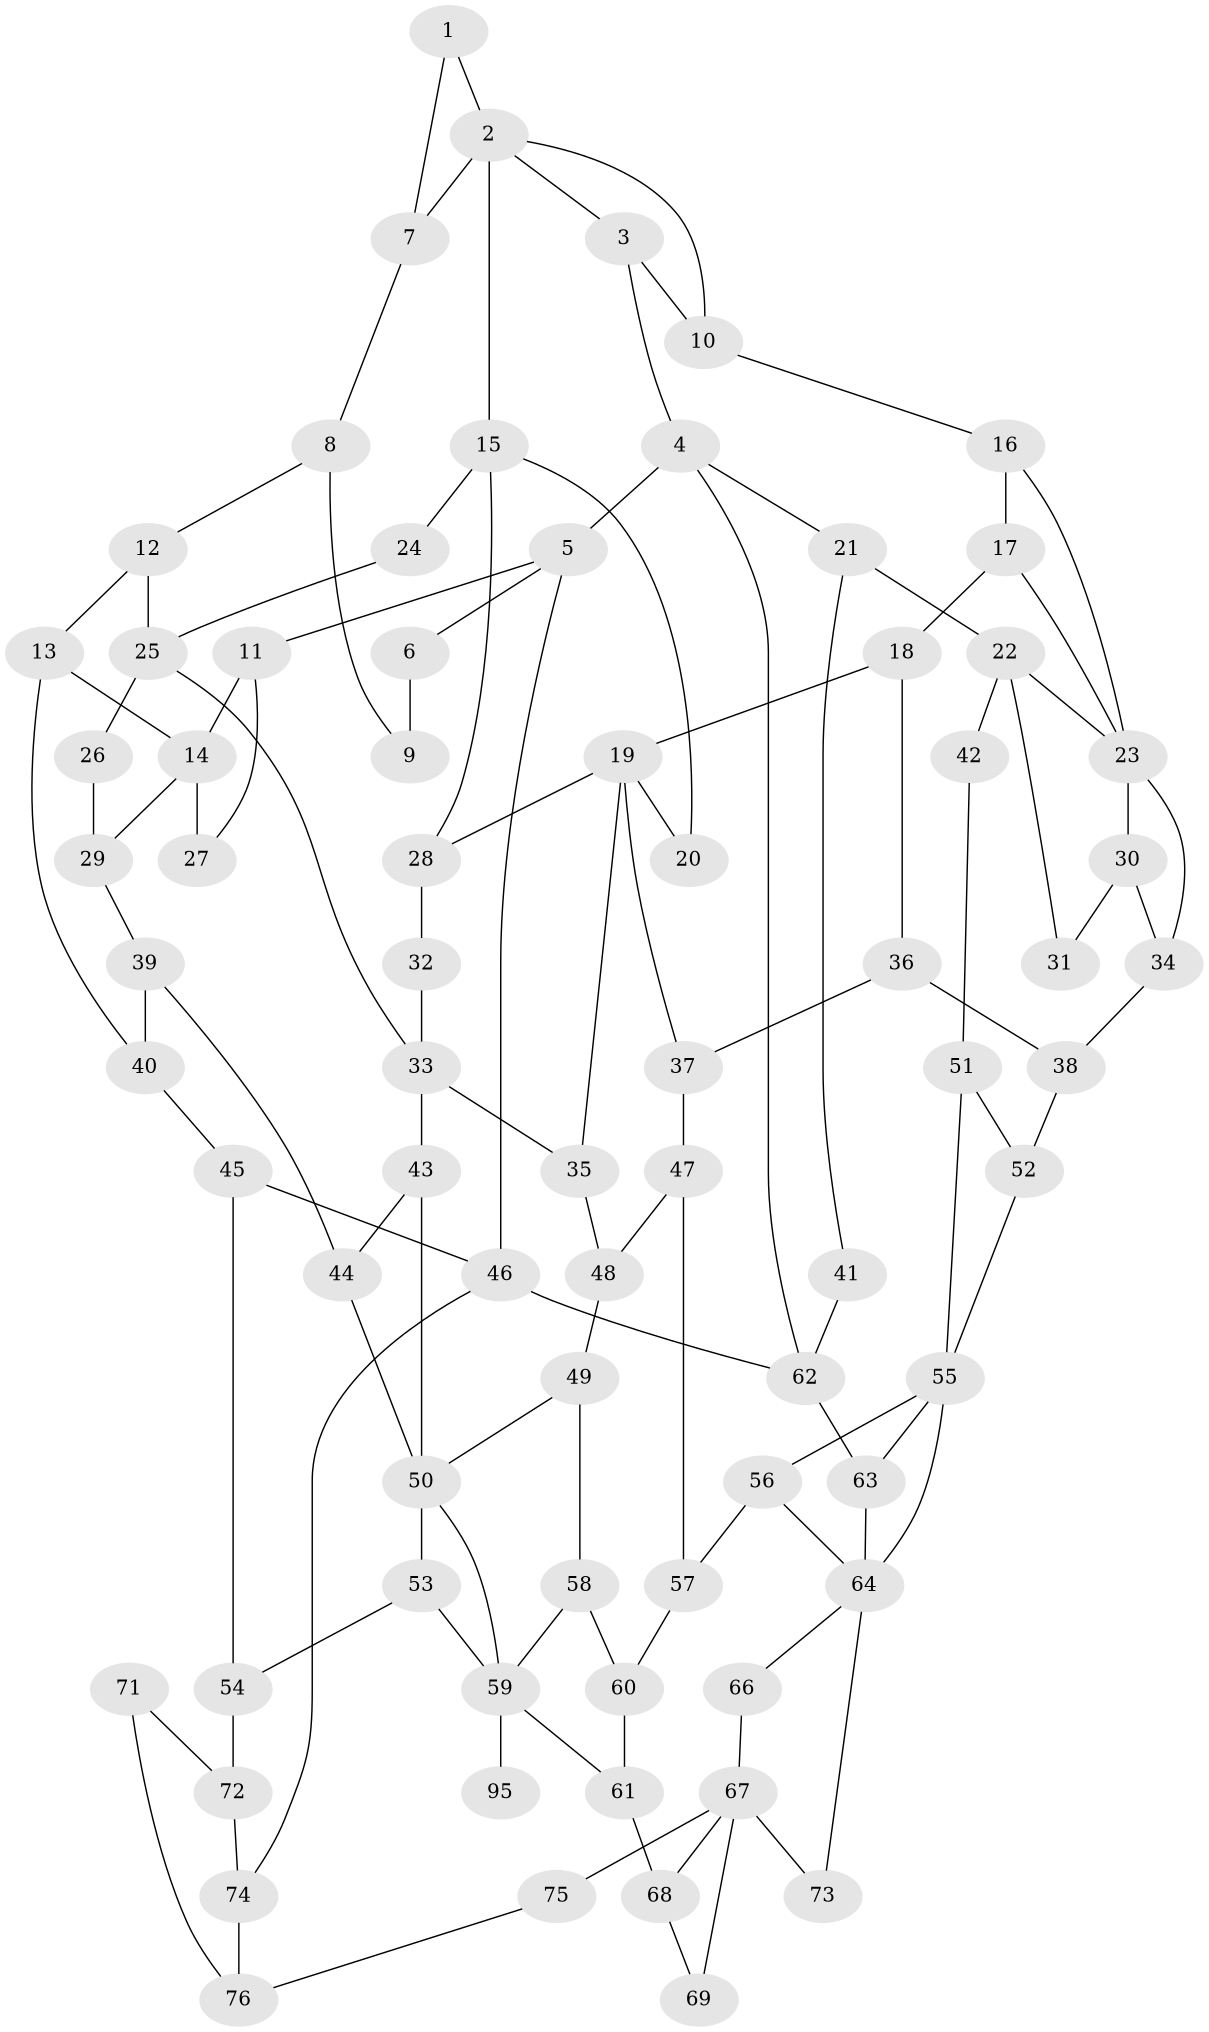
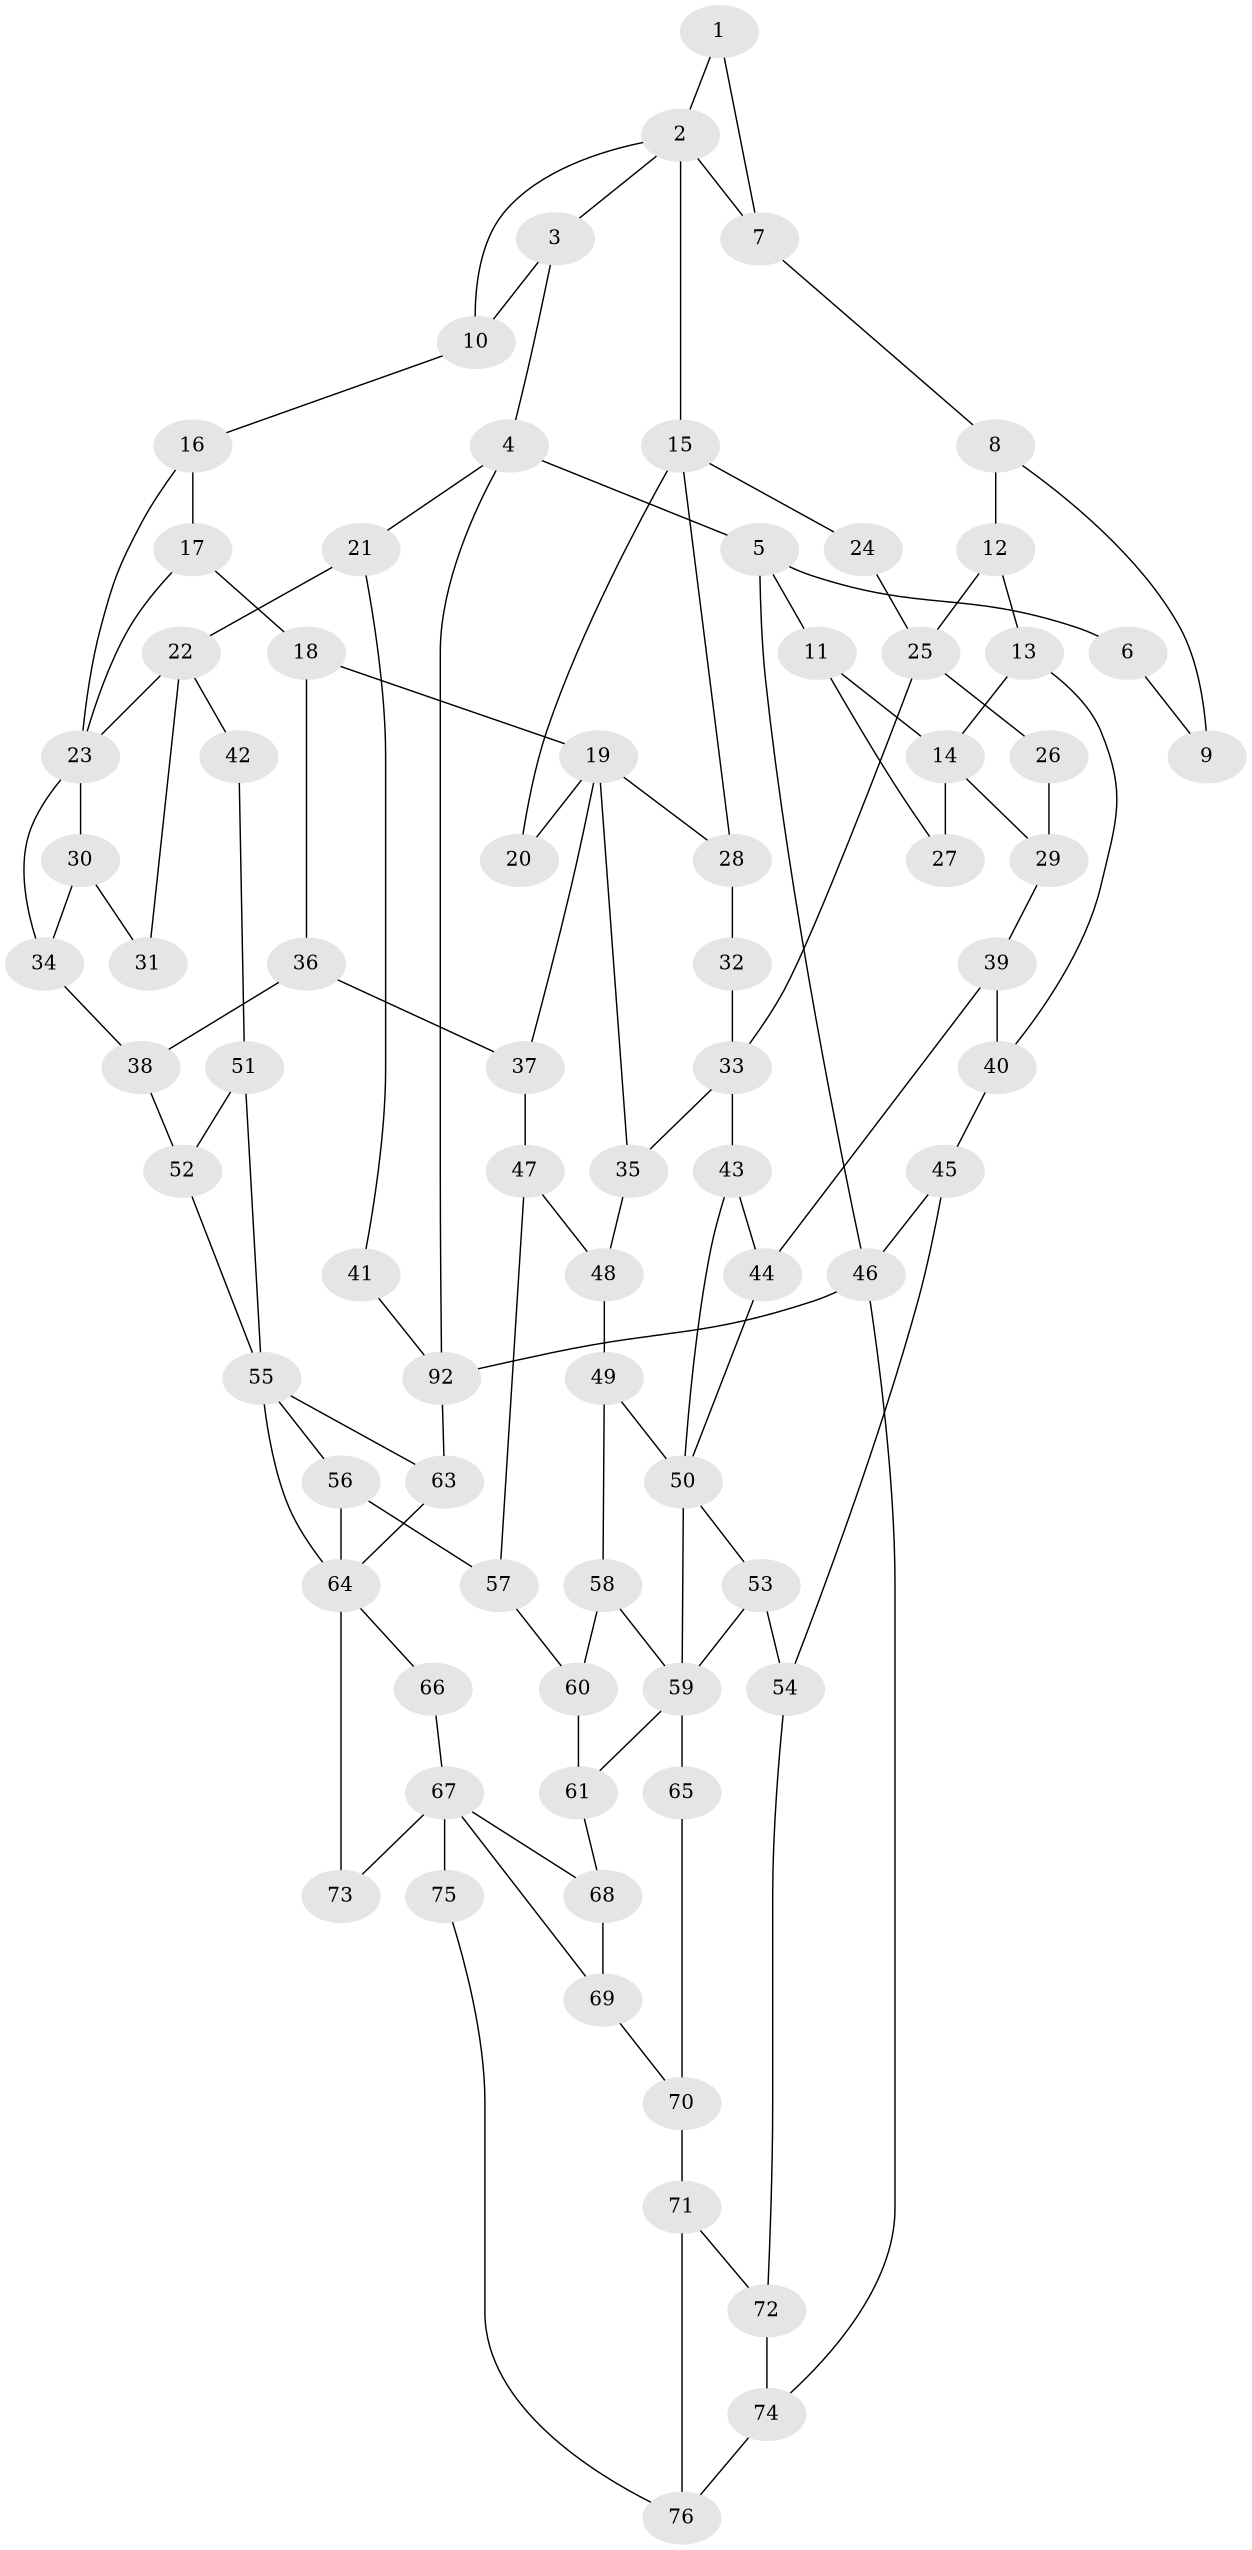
(806, 1378) -> (442, 1378)
(501, 1793) -> (682, 1793)
none -> (682, 2104)
